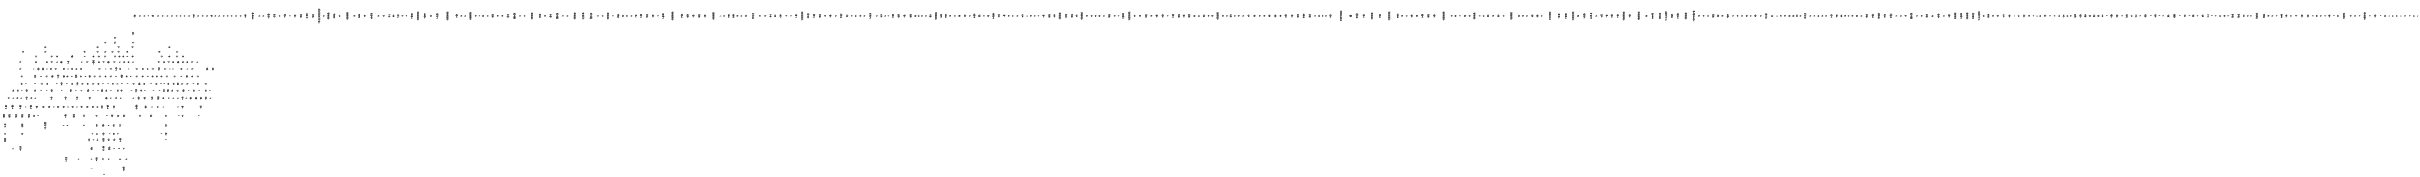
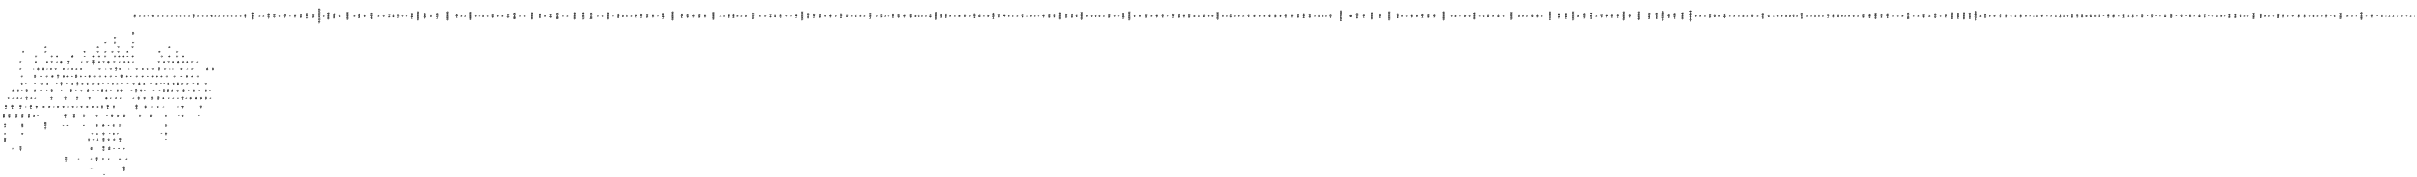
(1646, 16) -> none
